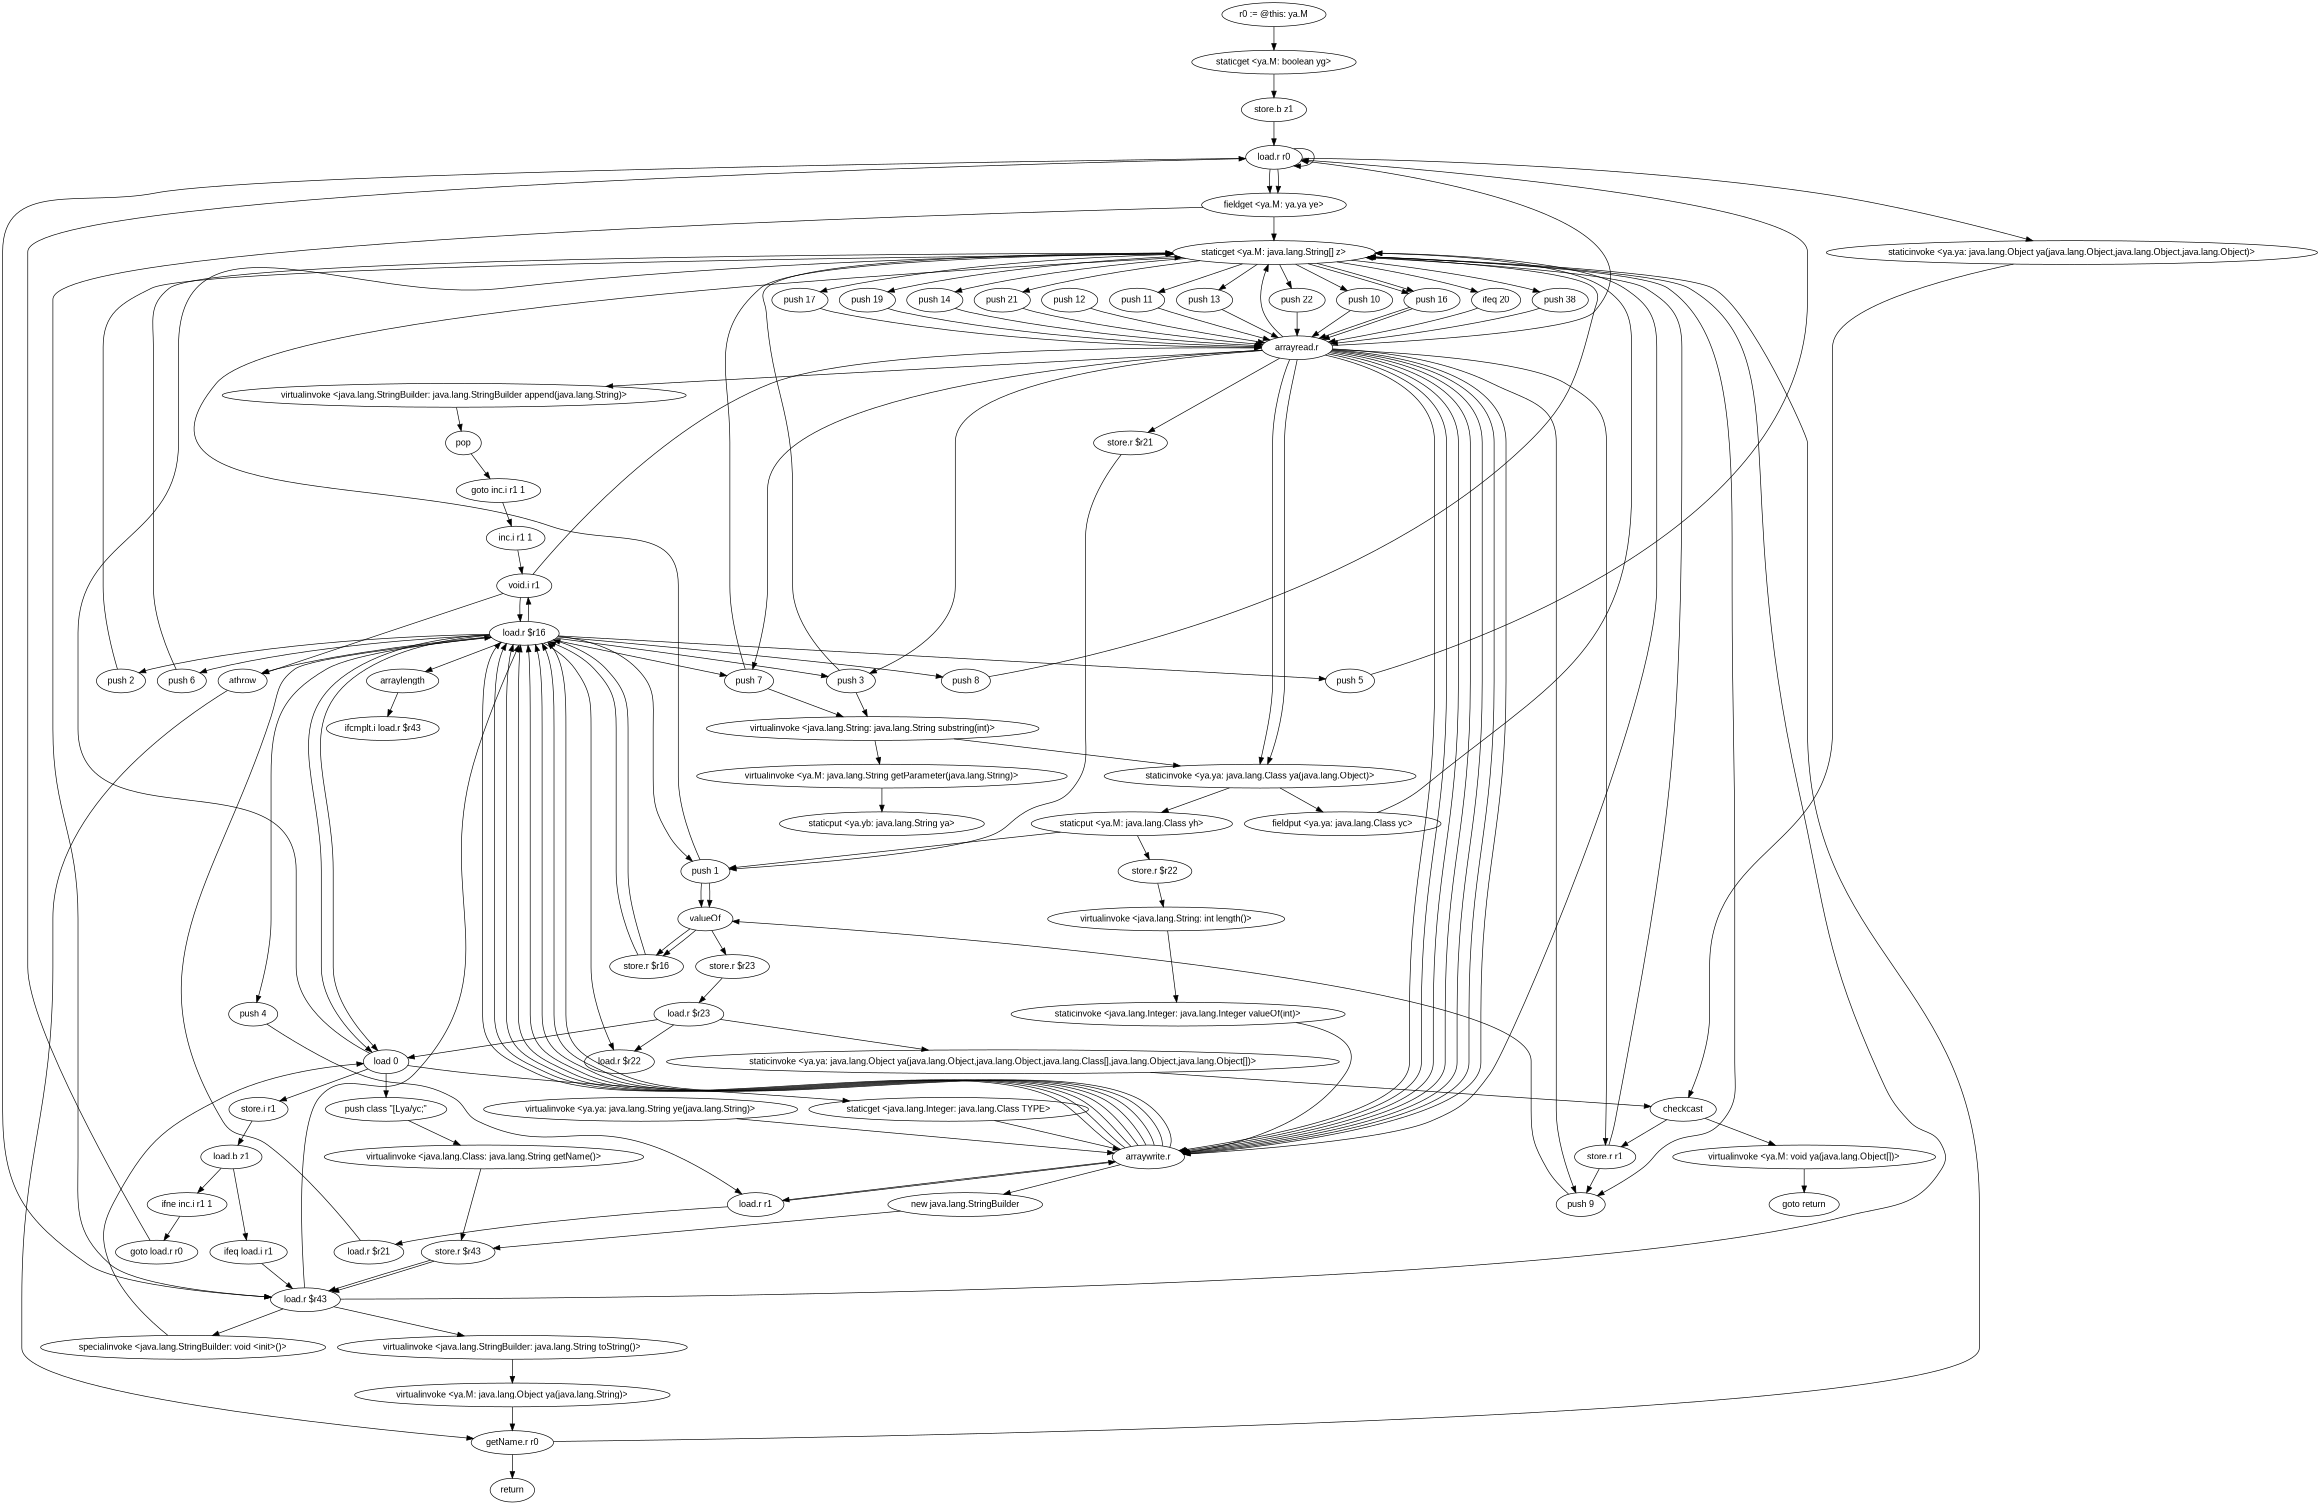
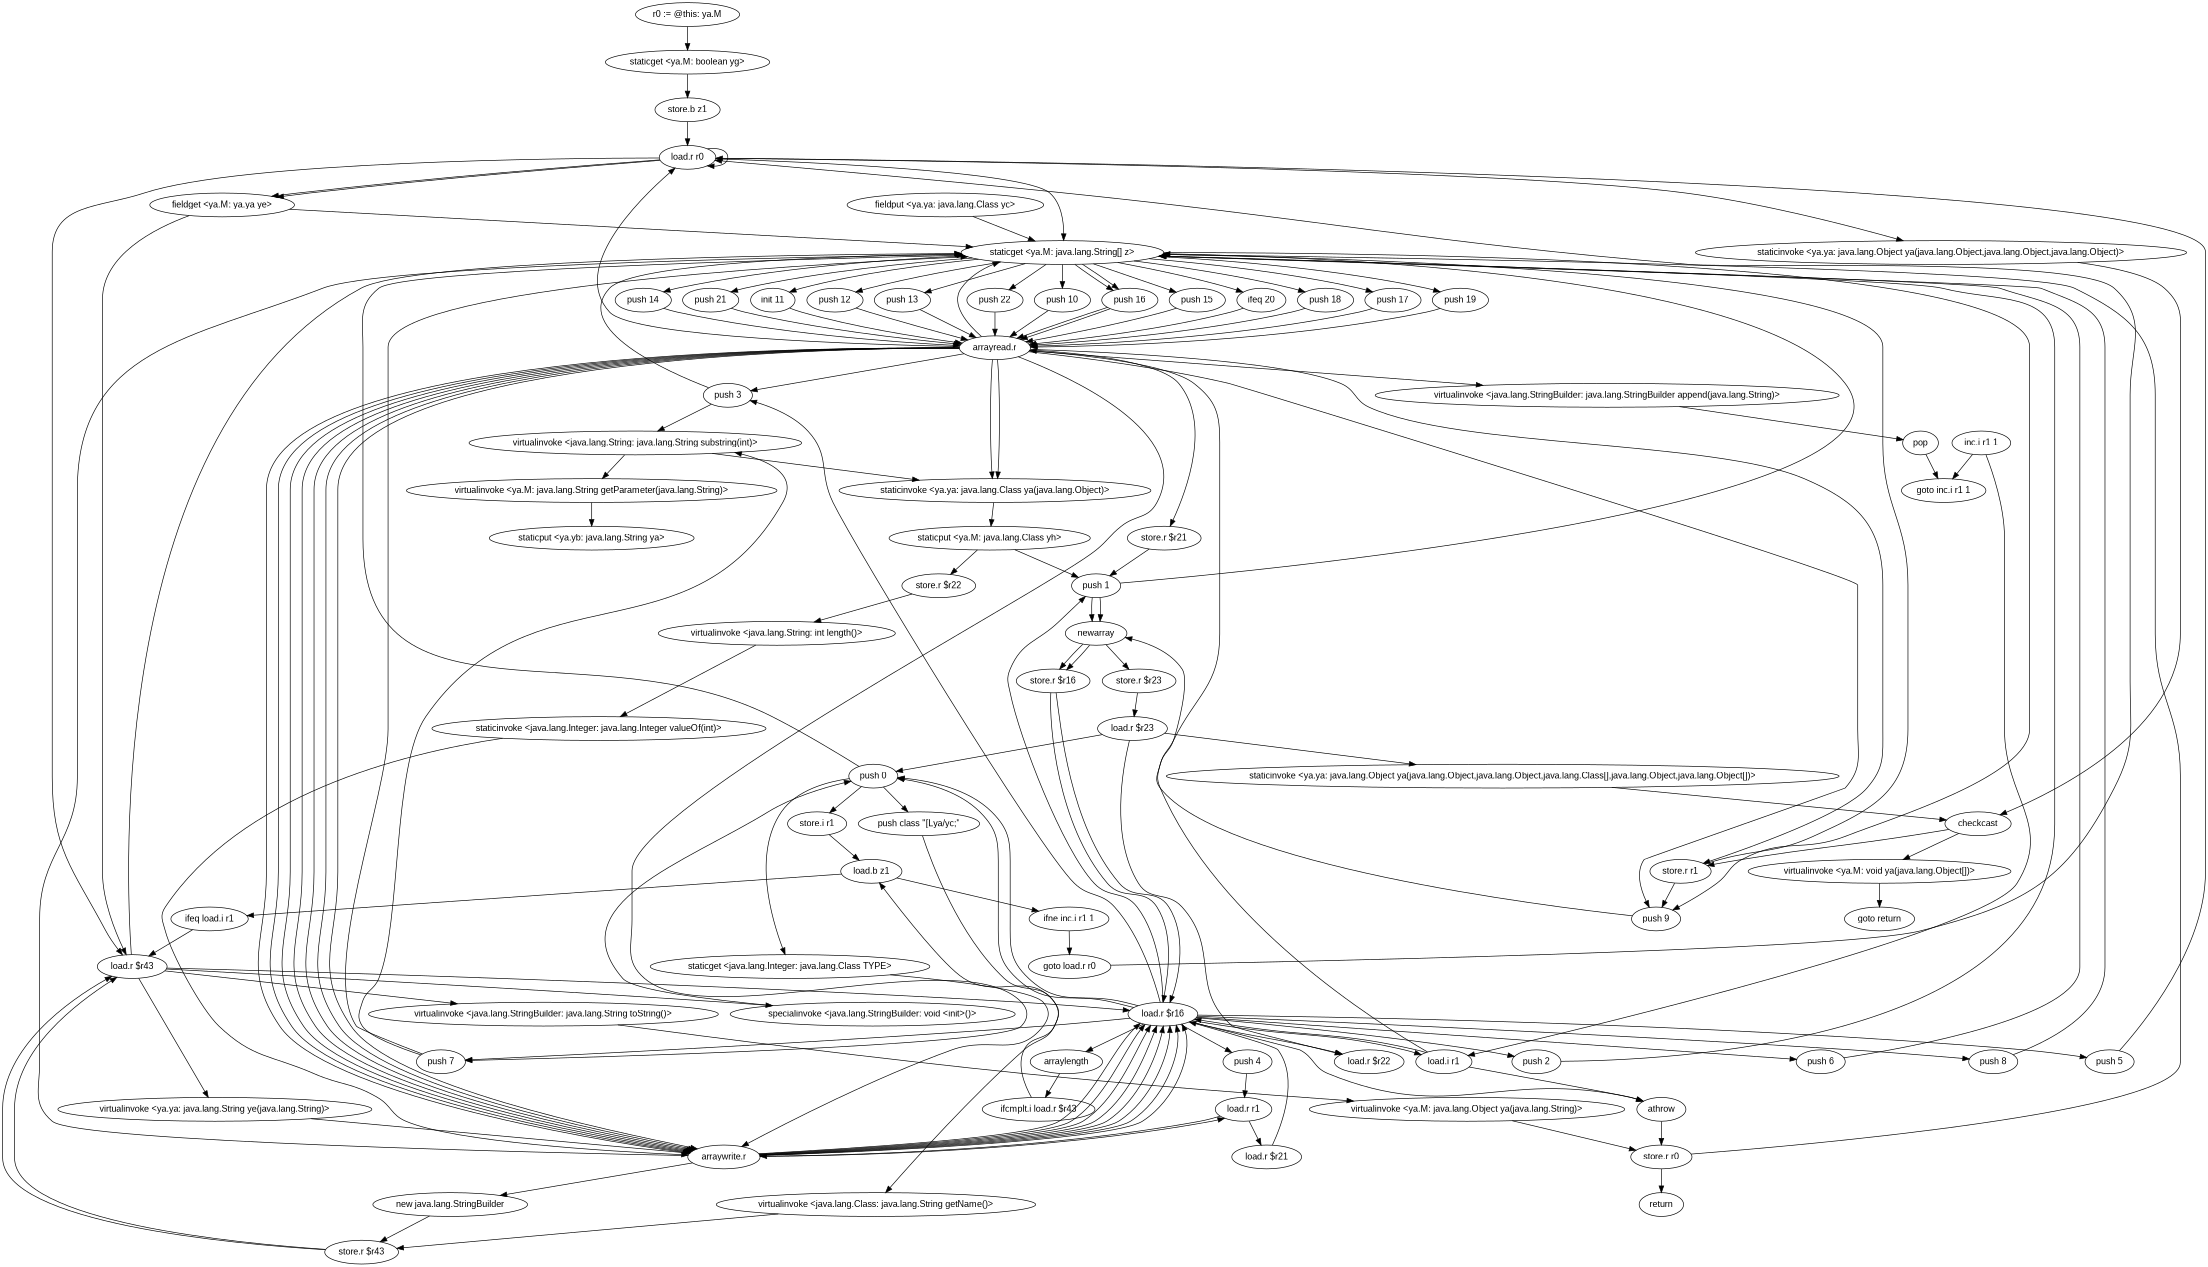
none -> (906, 169)
none -> (931, 274)
(1137, 300) -> (773, 300)
none -> (1197, 300)
(1560, 300) -> (1326, 300)
(506, 510) -> (1965, 464)
(524, 586) -> (1444, 1062)
(1298, 798) -> none
(705, 919) -> (1096, 633)
none -> (960, 976)
none -> (172, 1035)
(386, 1062) -> (873, 776)
(512, 1443) -> (1661, 1157)
